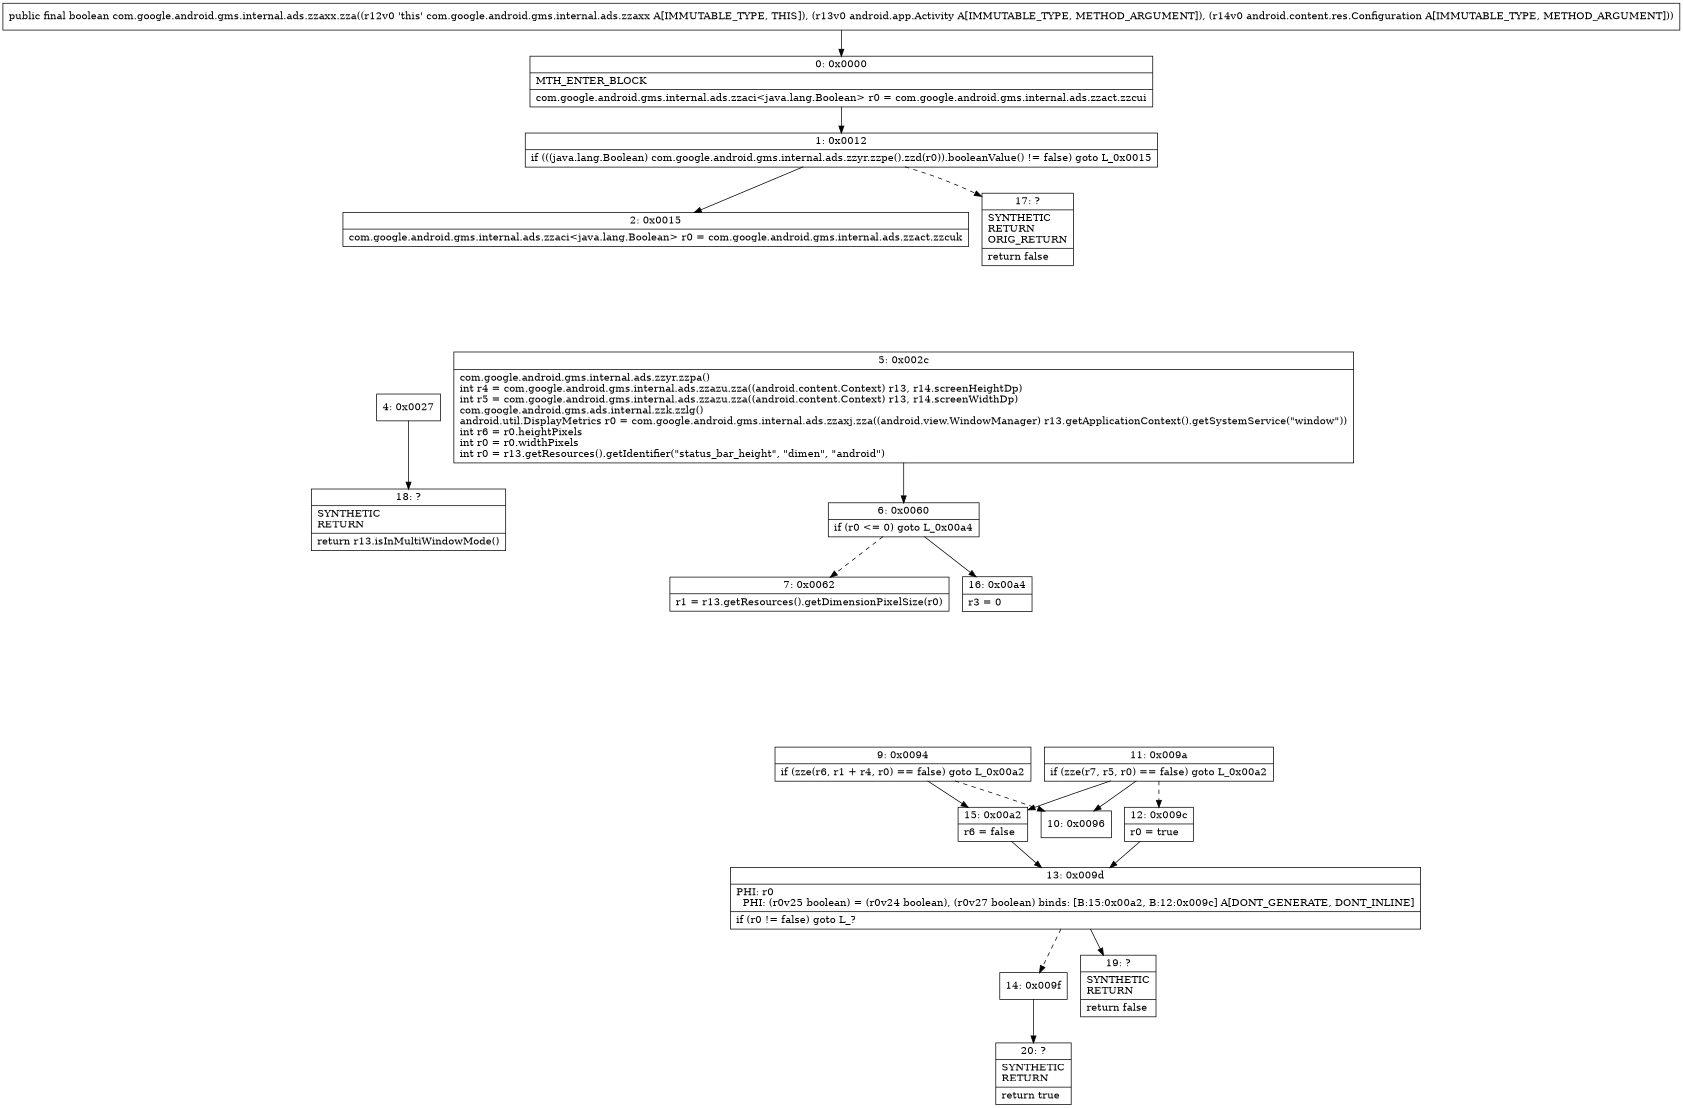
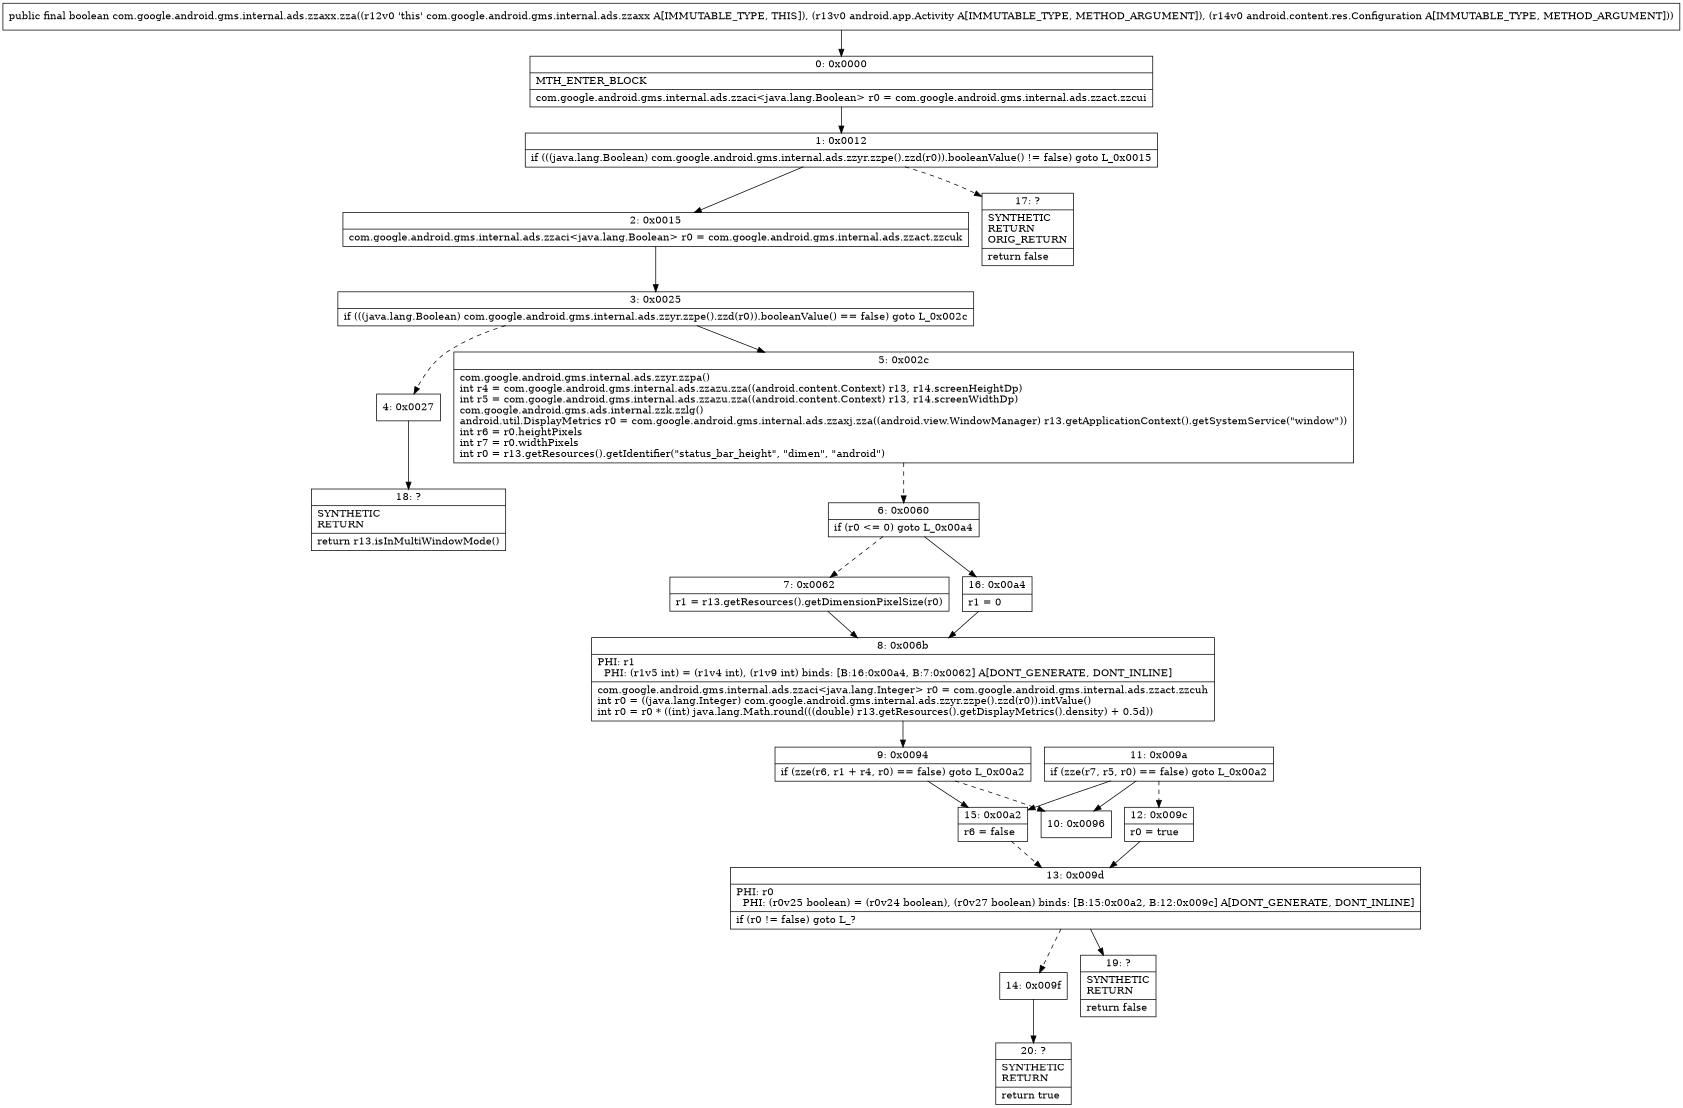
none -> (656, 309)
(519, 443) -> (519, 443)
(904, 479) -> (904, 479)
(985, 602) -> (985, 602)
none -> (903, 679)
(1024, 852) -> (1024, 852)
